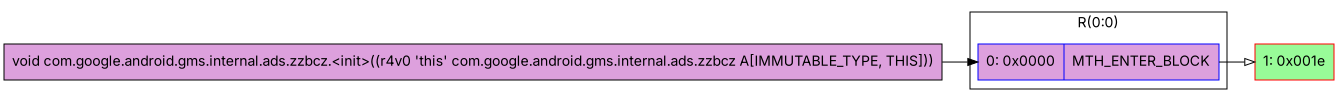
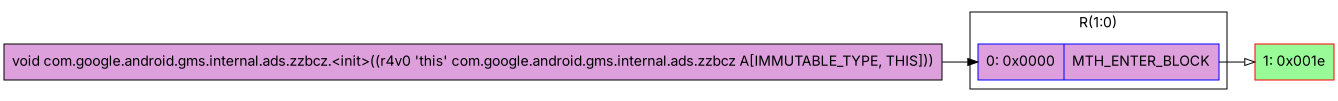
(1098, 24) -> (1098, 24)
